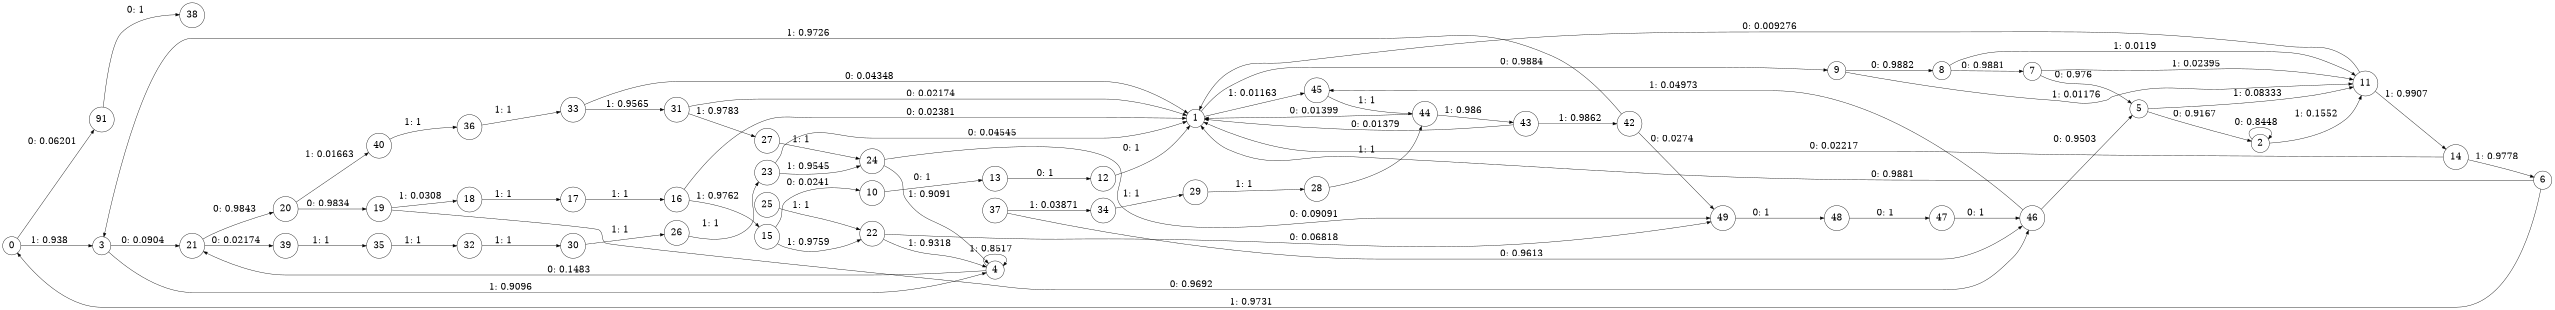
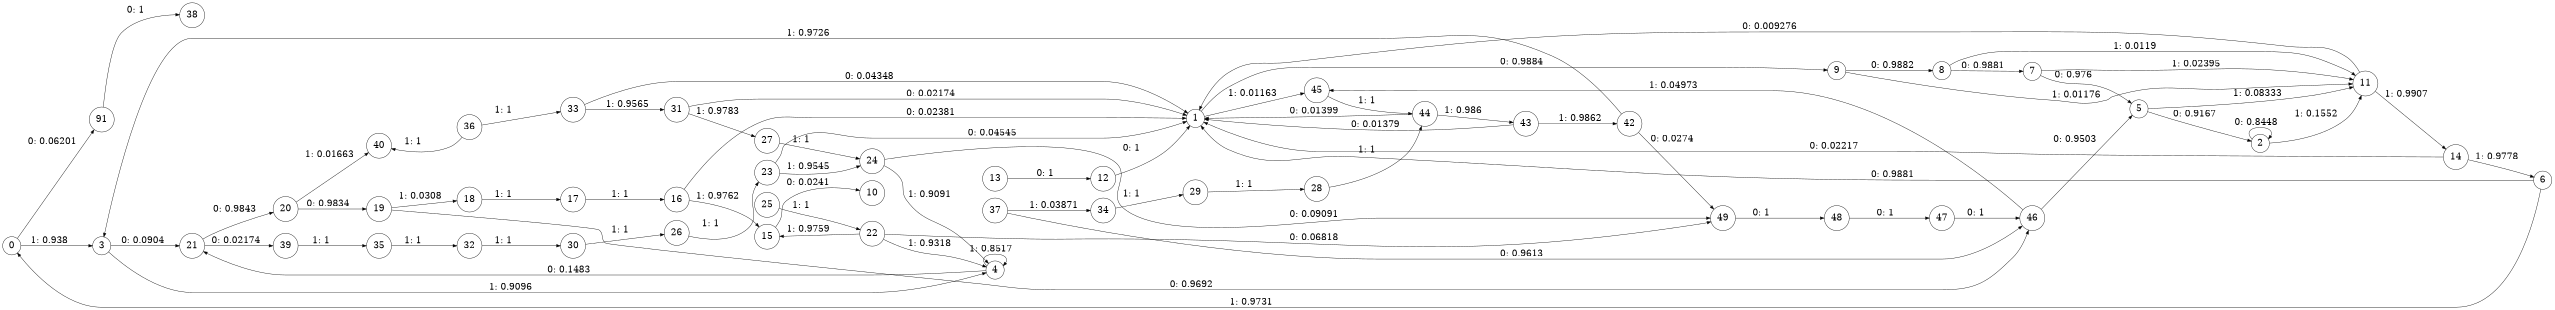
(421, 130) -> (431, 151)
(932, 186) -> none
(818, 251) -> (822, 235)
